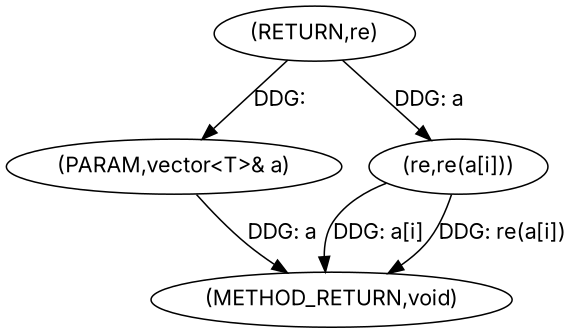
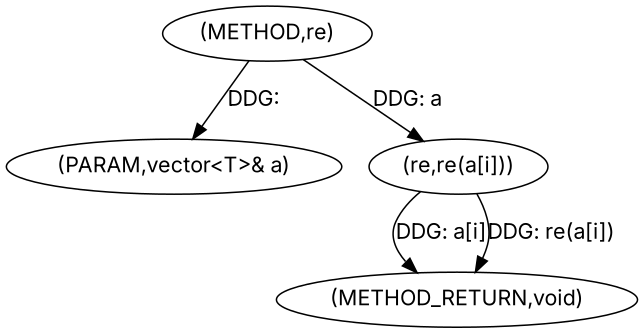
(315, 34) -> (267, 34)
(233, 232) -> none
